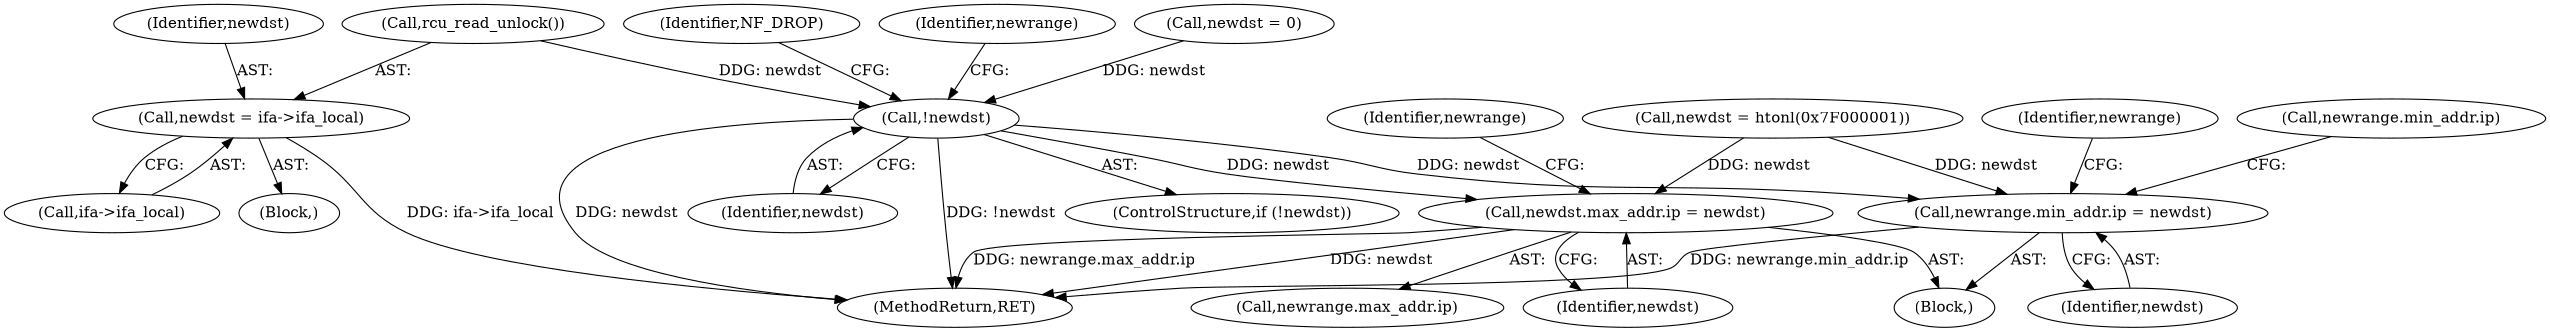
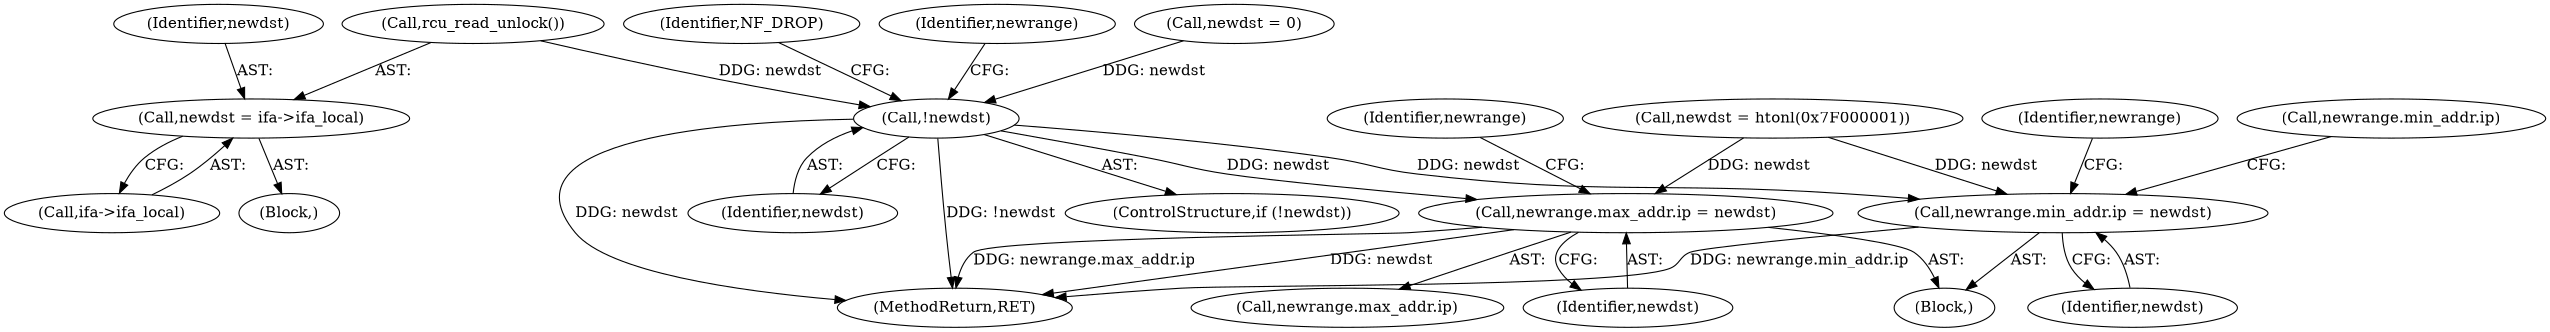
(1626, 213) -> (1626, 213)
(543, 267) -> none
